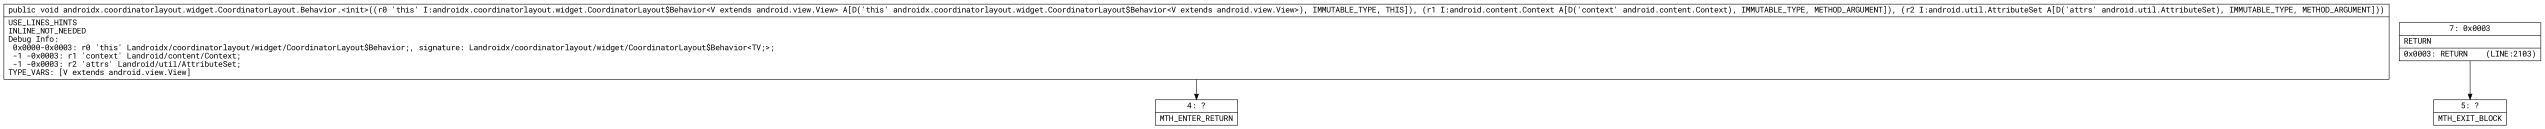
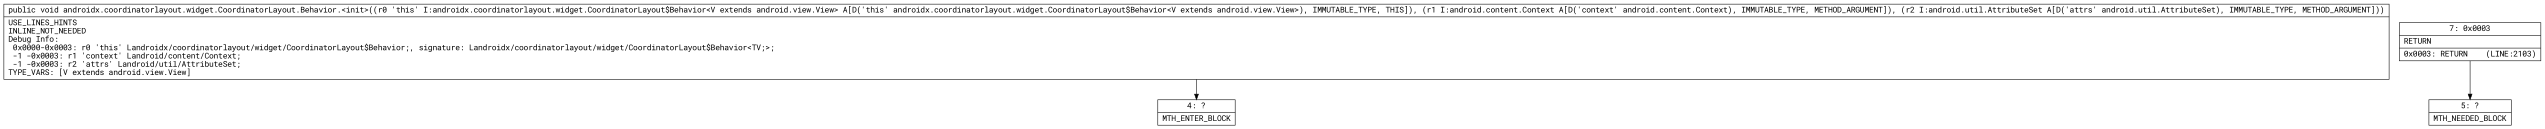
(1196, 119) -> (1196, 119)
(2470, 119) -> (2470, 119)
